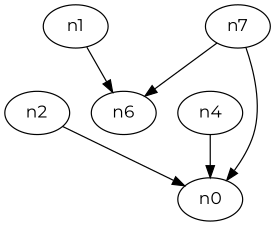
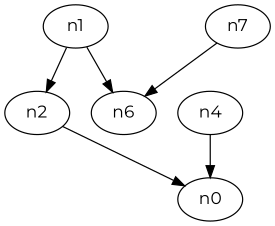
none -> (59, 64)
(257, 111) -> none
